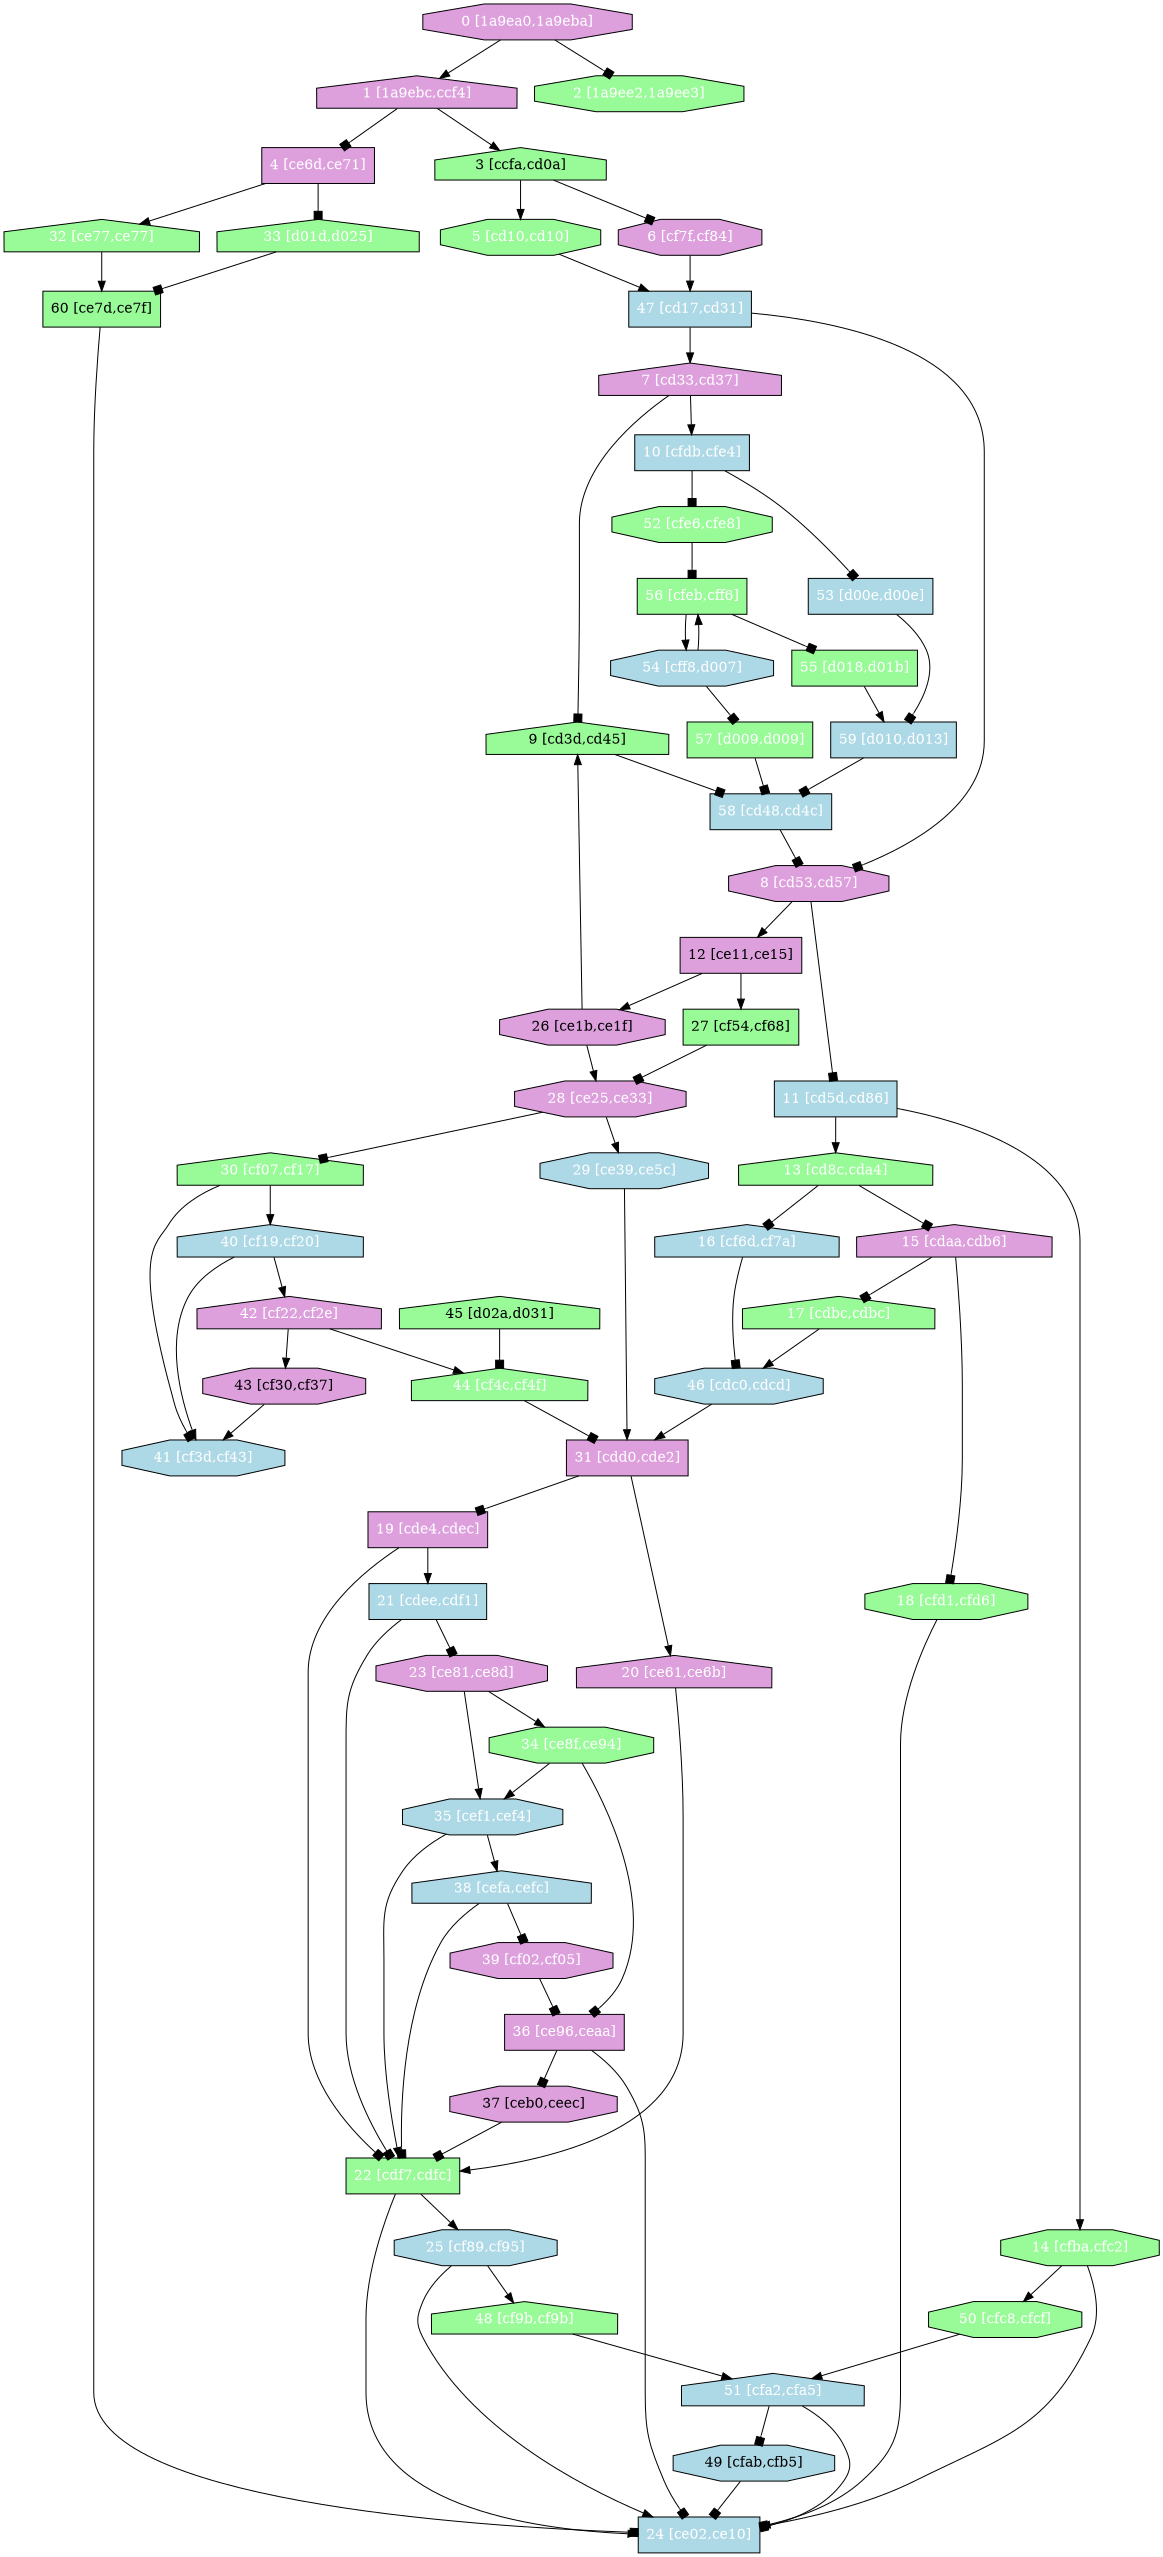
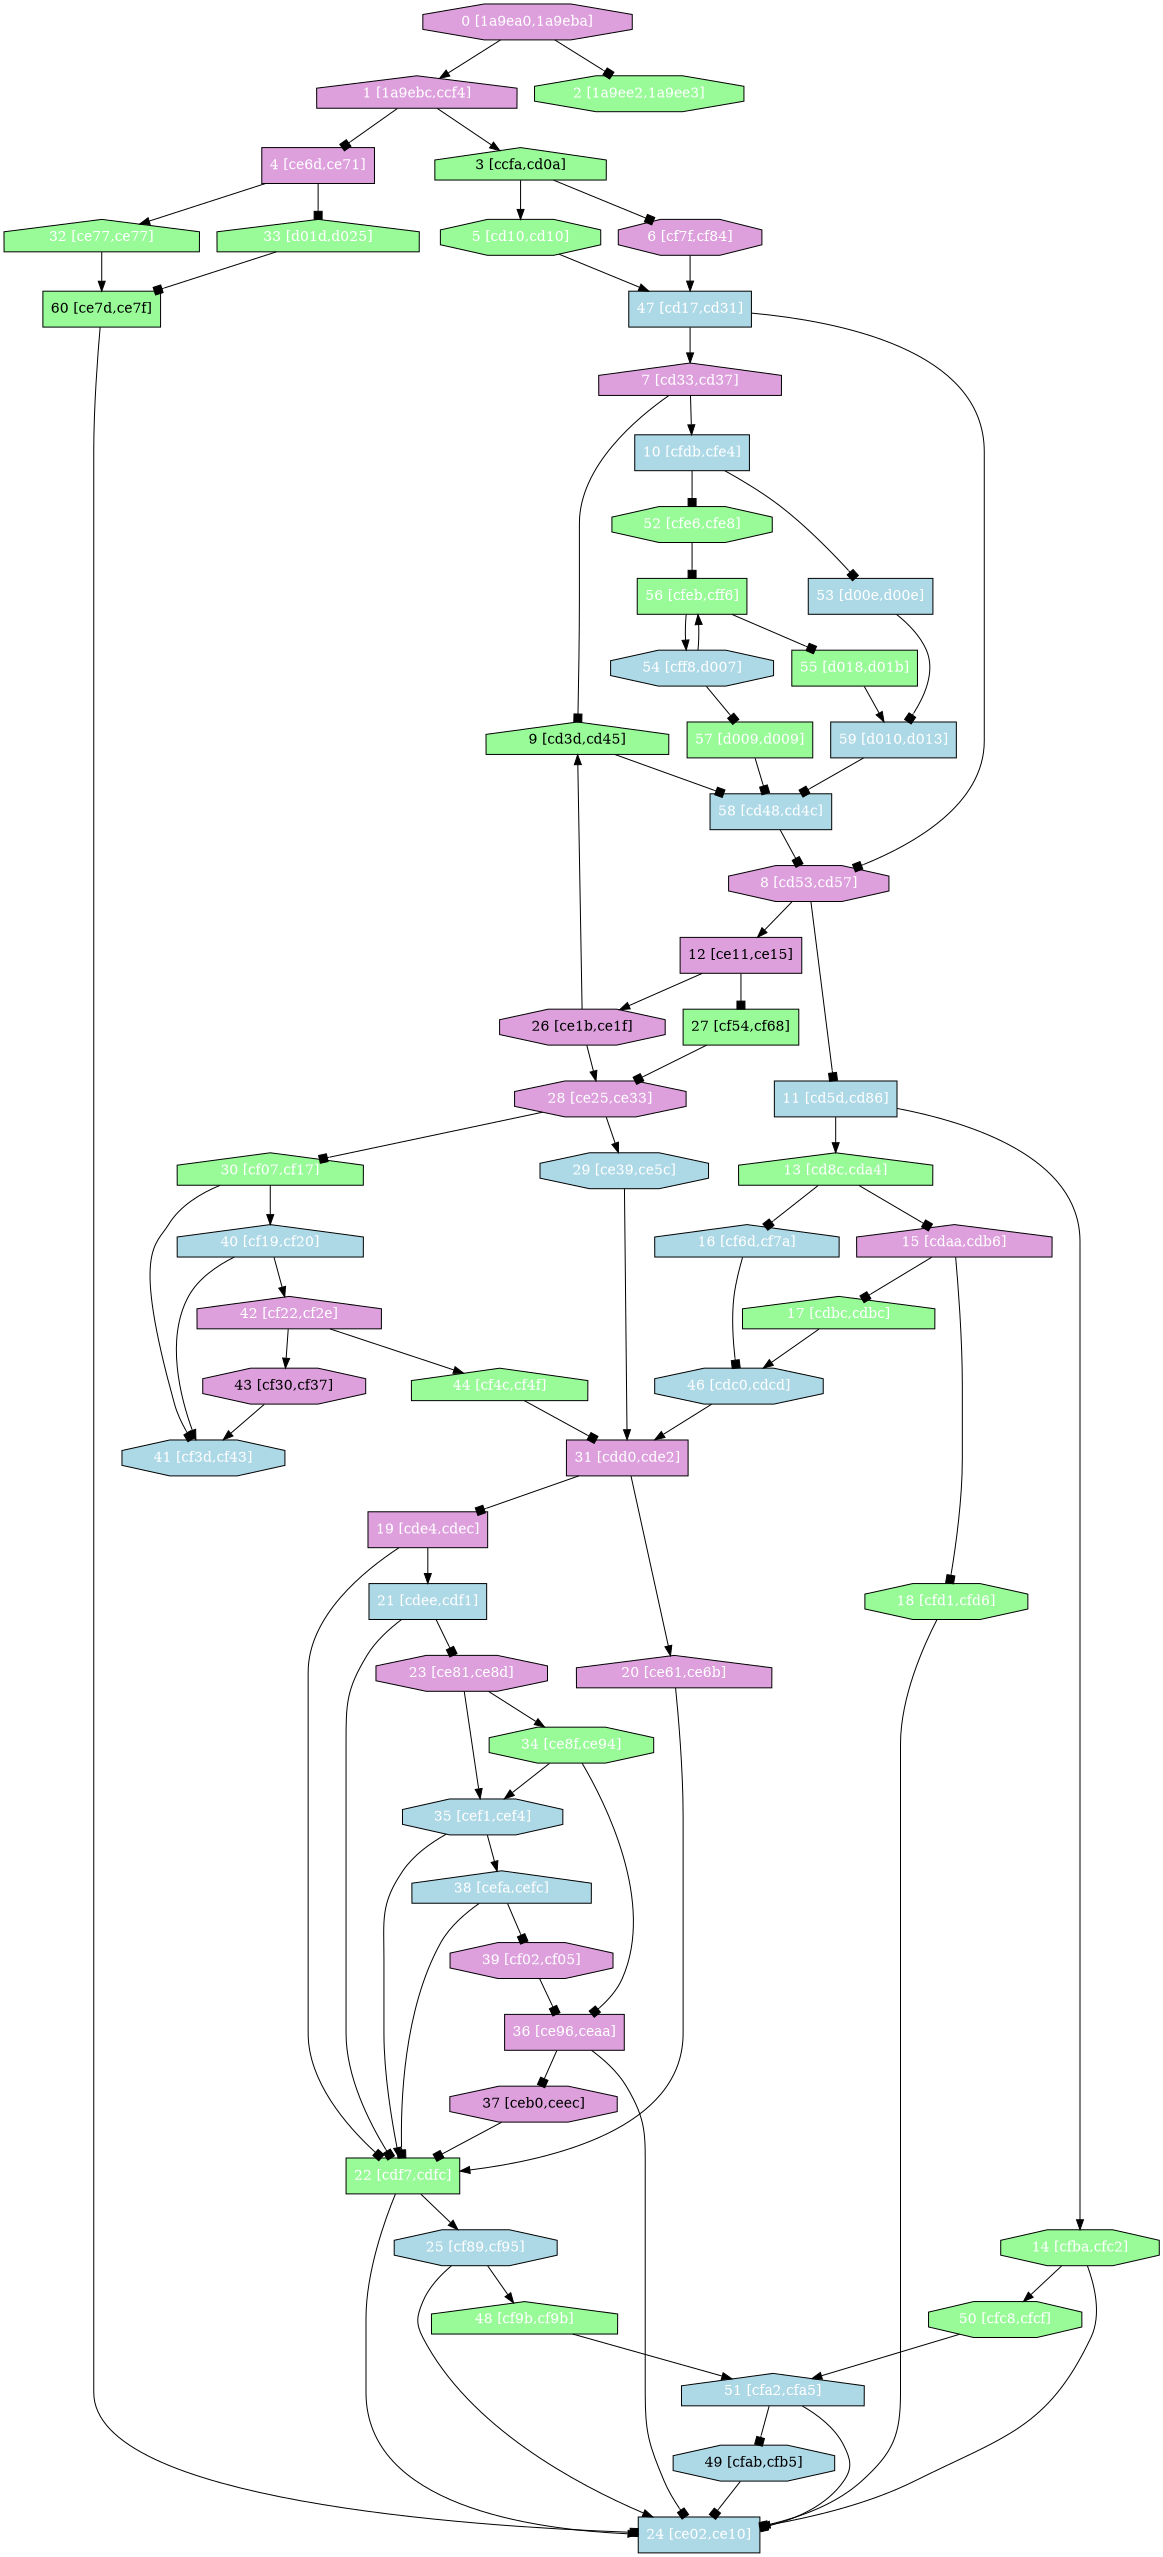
(741, 986) -> (741, 986)
(500, 1314) -> none
